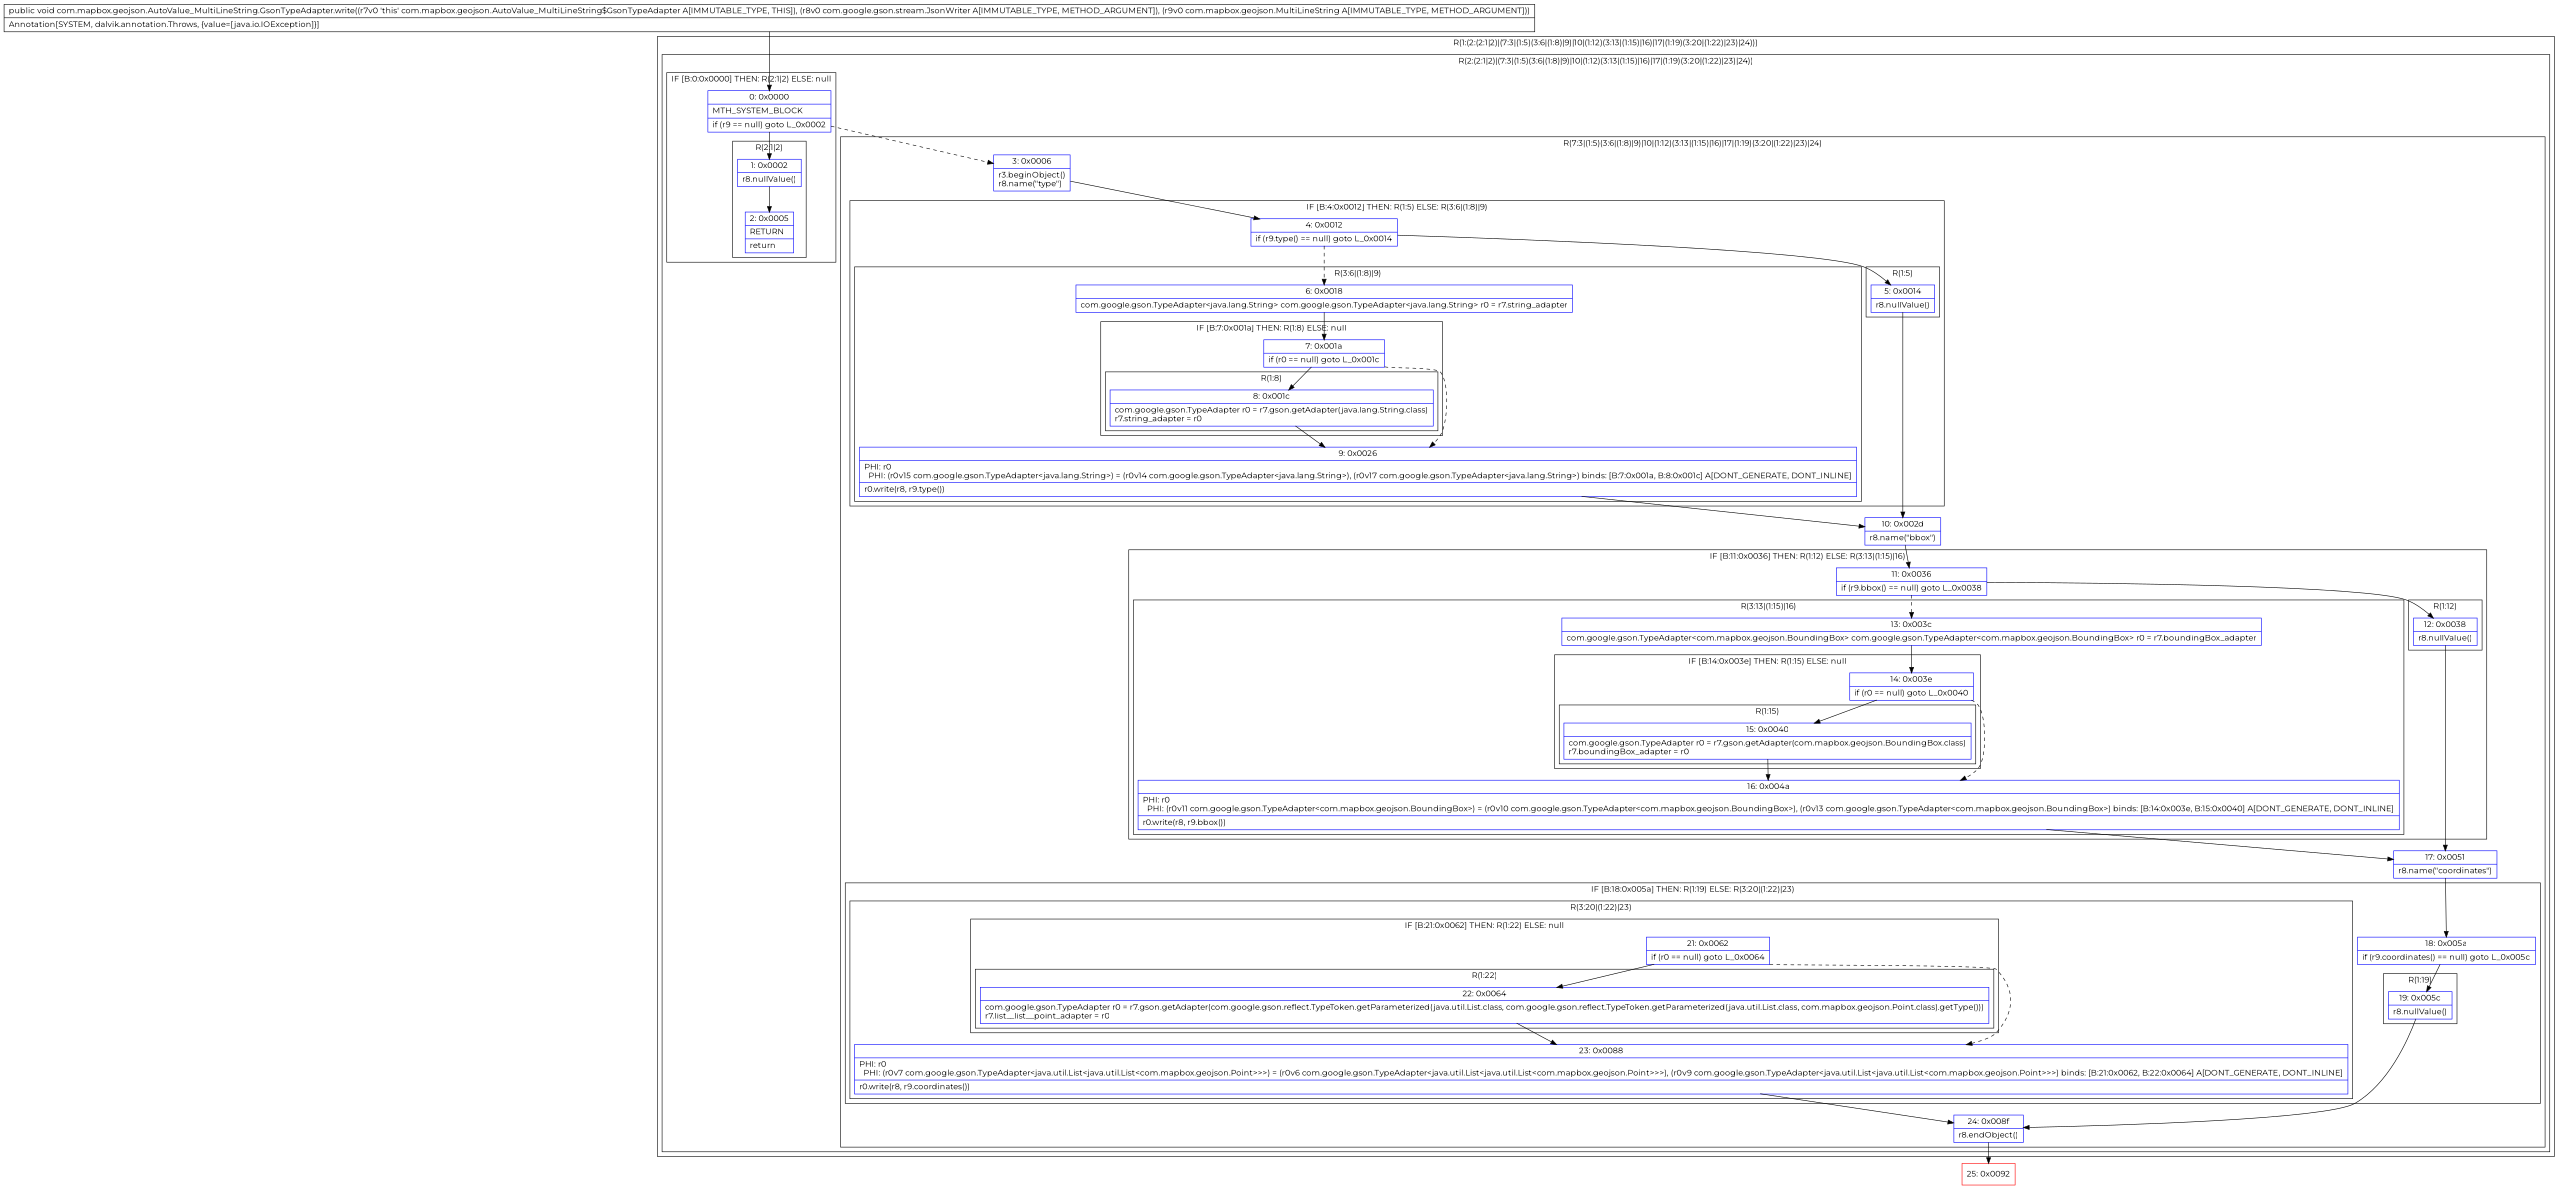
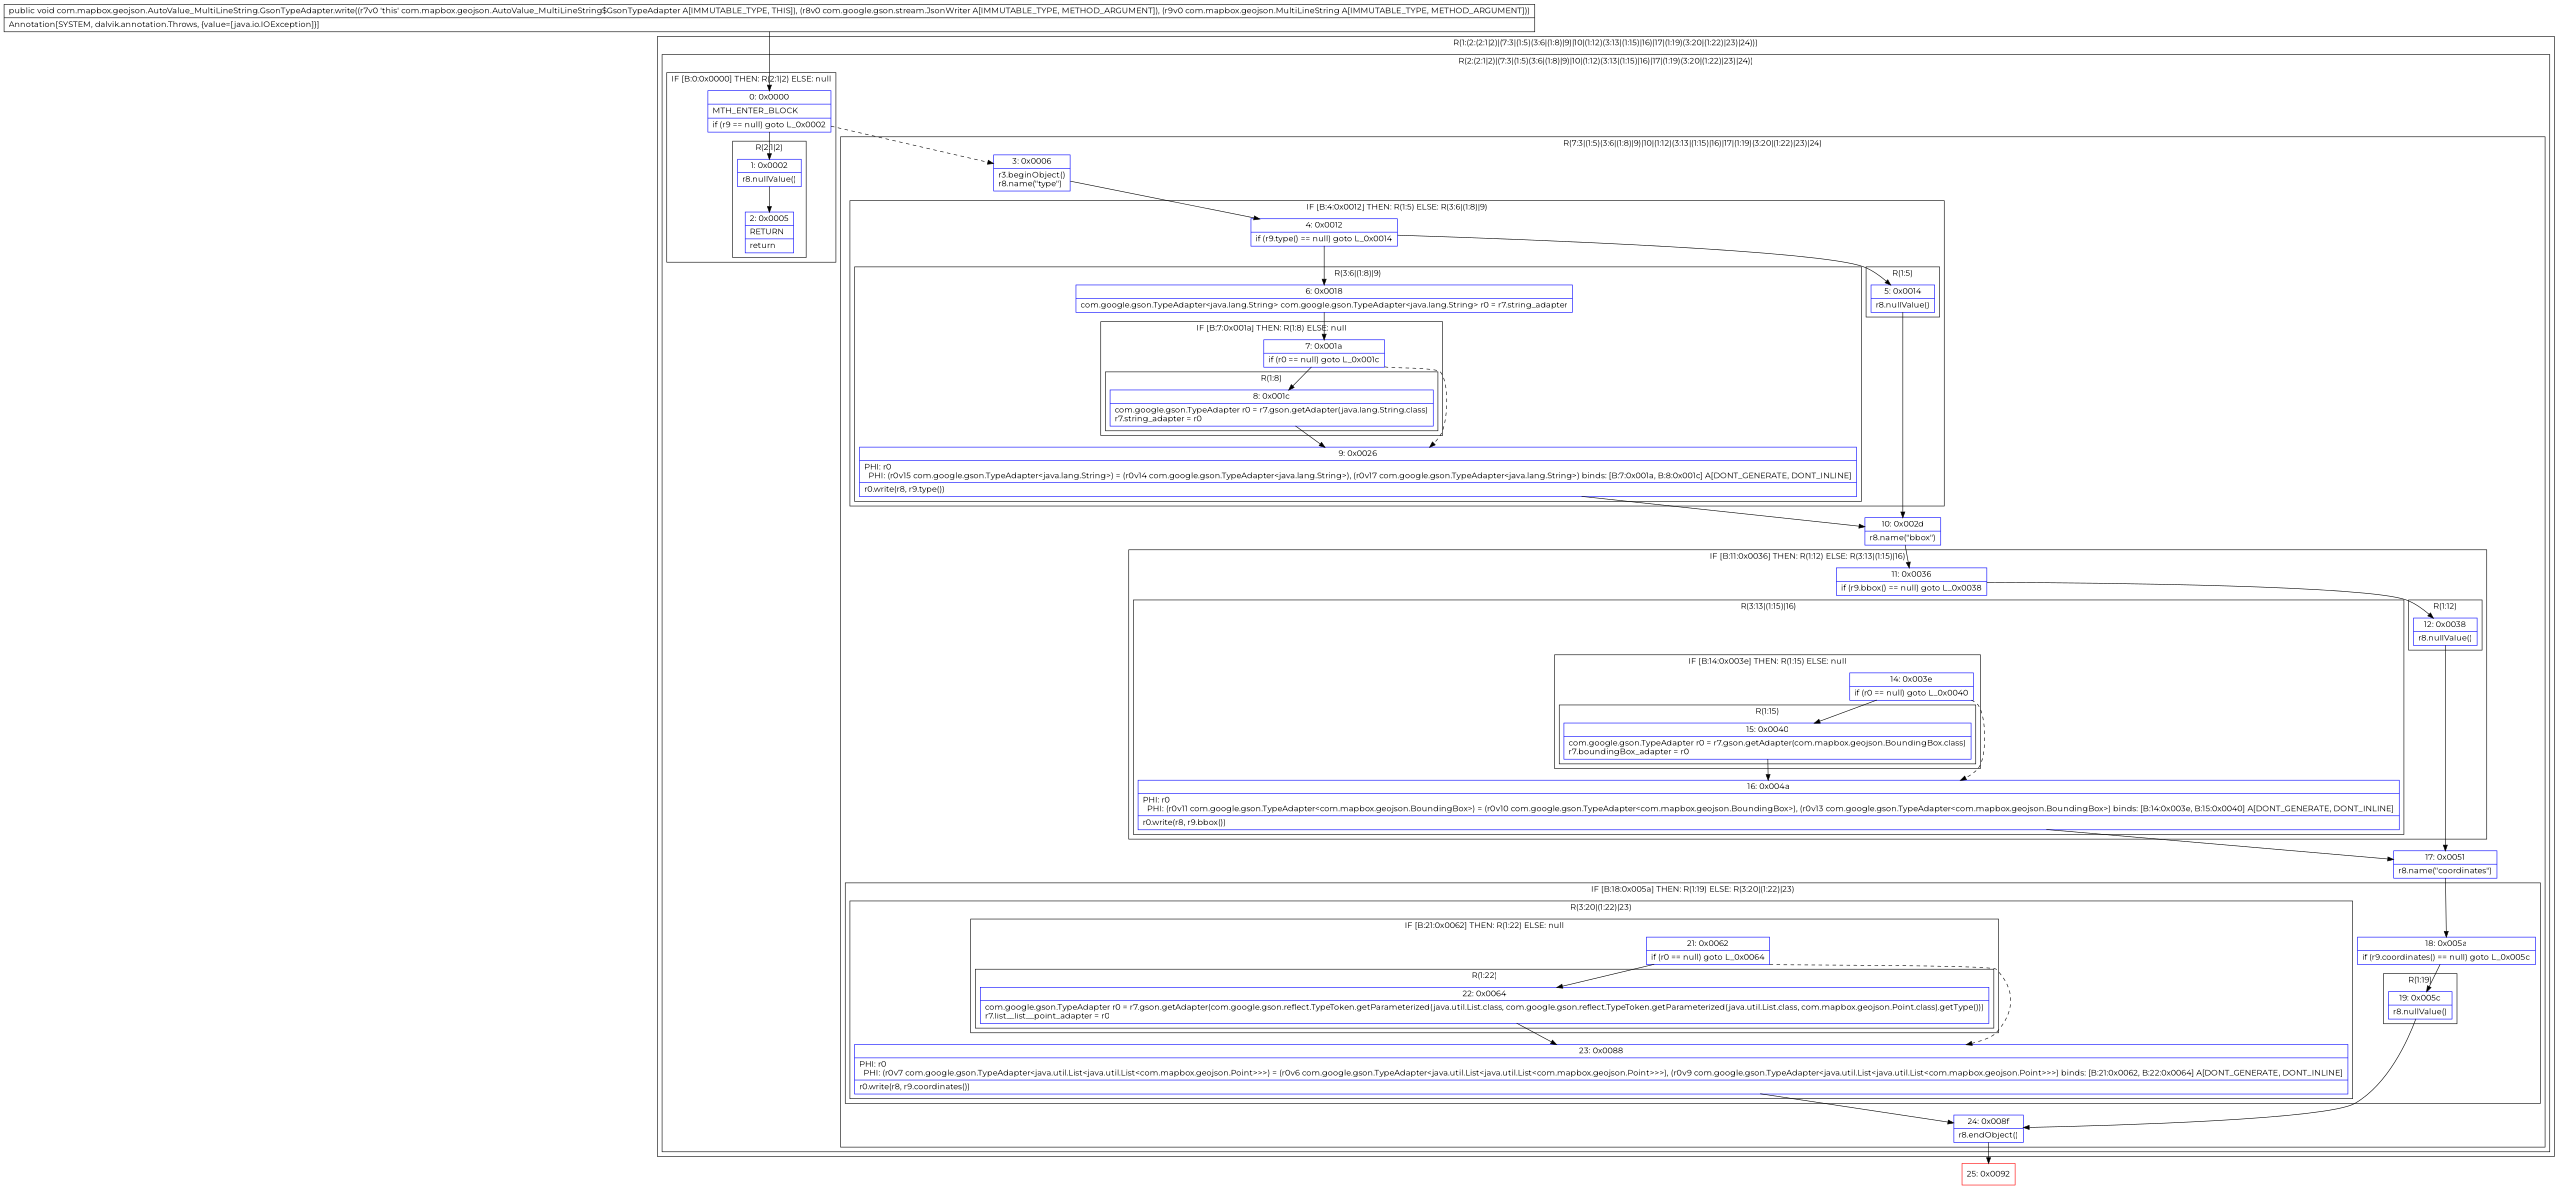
(758, 111) -> (755, 111)
(1324, 262) -> (1324, 262)
(1912, 632) -> none
